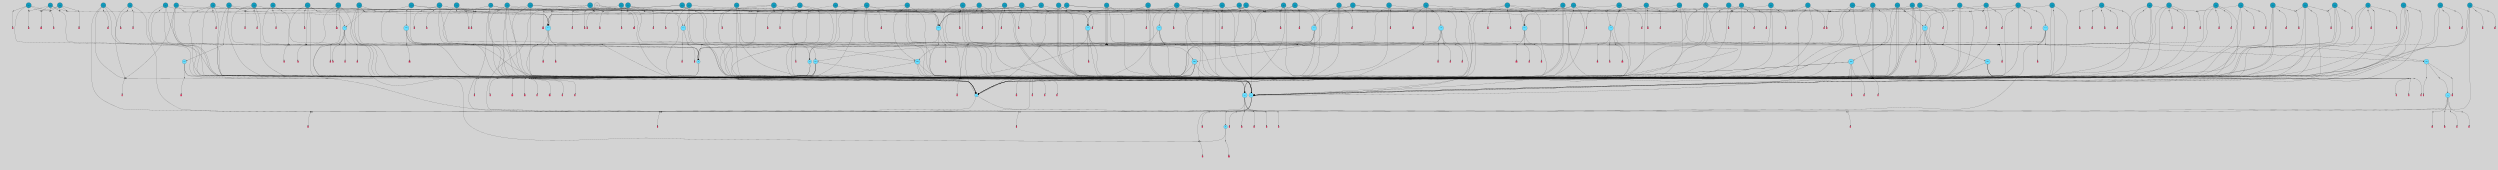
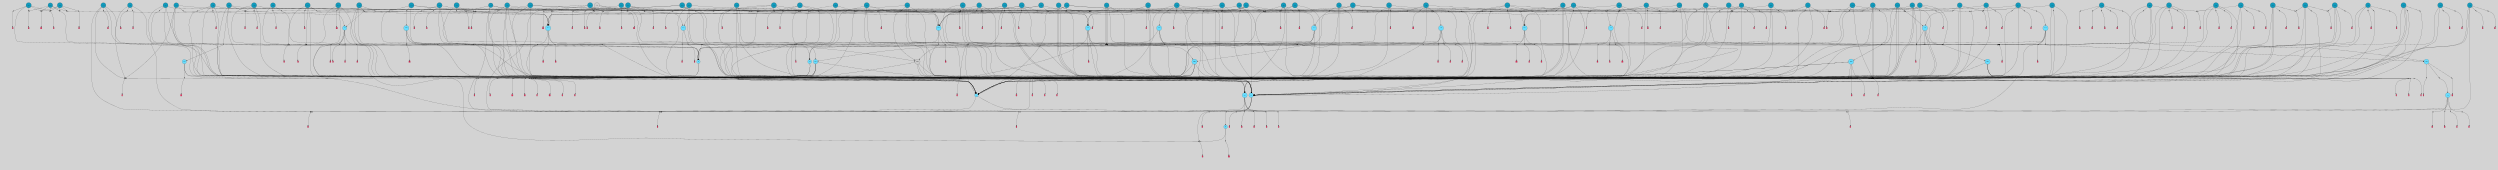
(917, 62) -> (917, 62)
